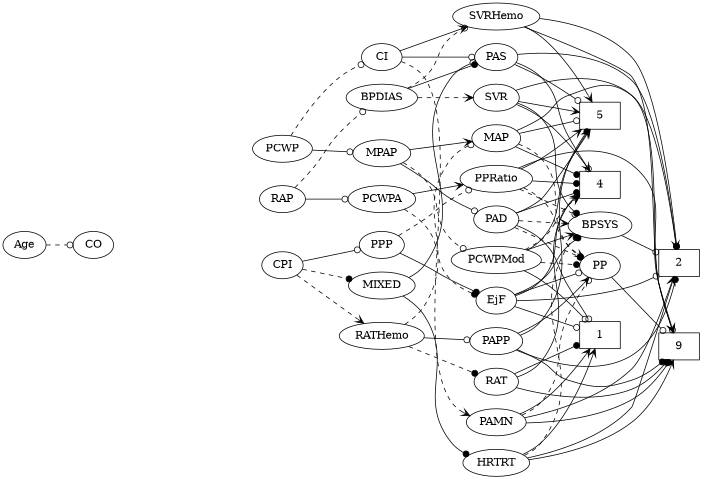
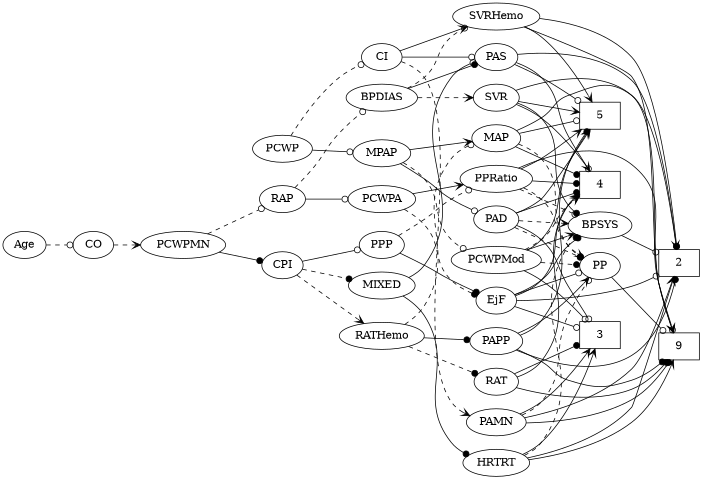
none -> (183, 245)
(600, 335) -> (600, 335)
(444, 339) -> (444, 339)
